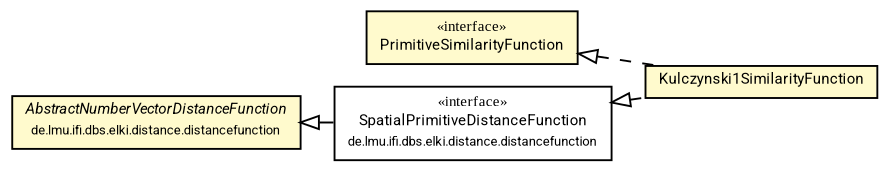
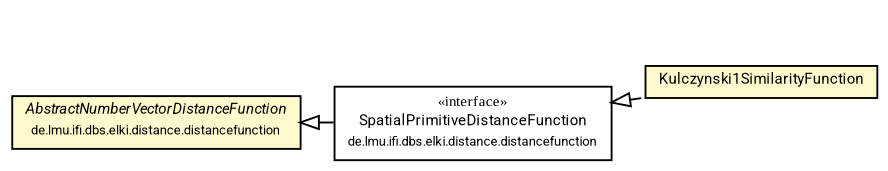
(472, 38) -> none
